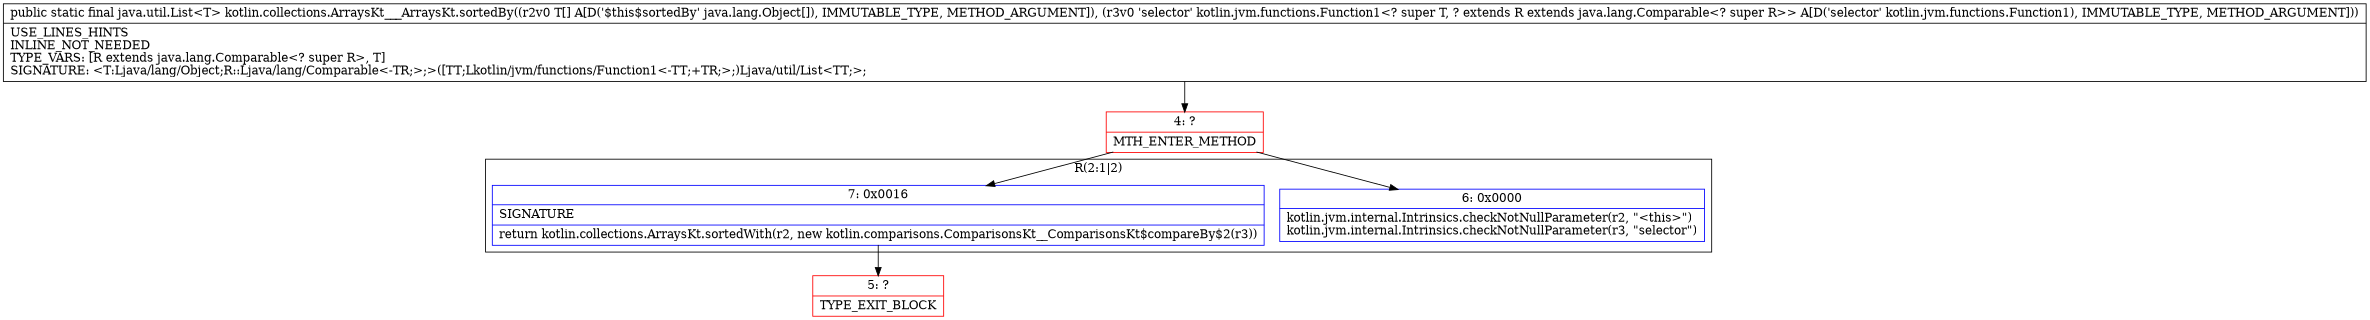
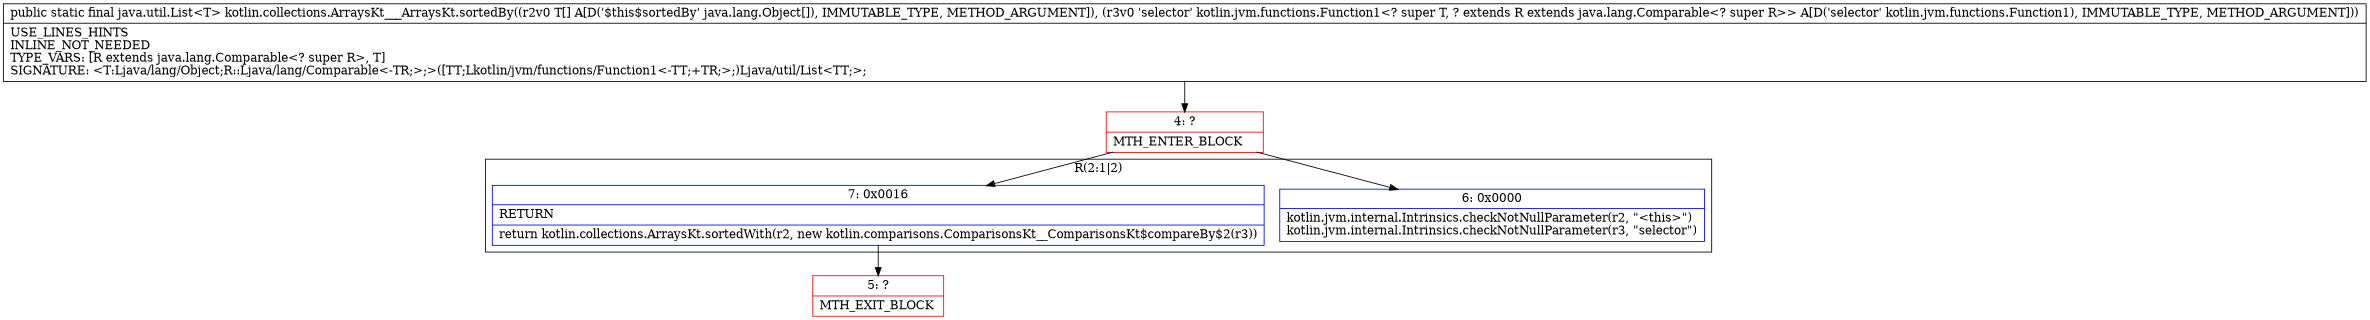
(1185, 142) -> (1178, 142)
(537, 214) -> (527, 214)
(878, 306) -> (877, 306)
